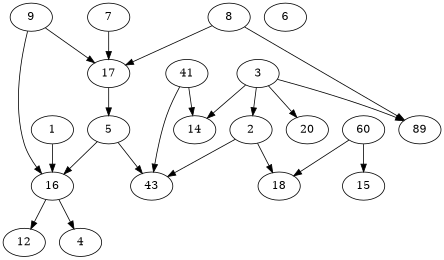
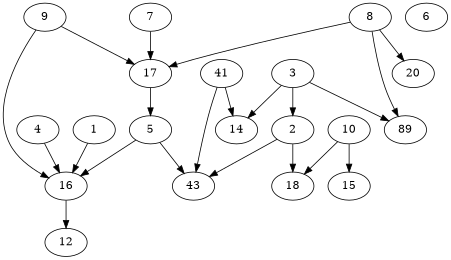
(280, 99) -> (389, 42)
(364, 130) -> (349, 130)
(65, 211) -> (50, 154)
